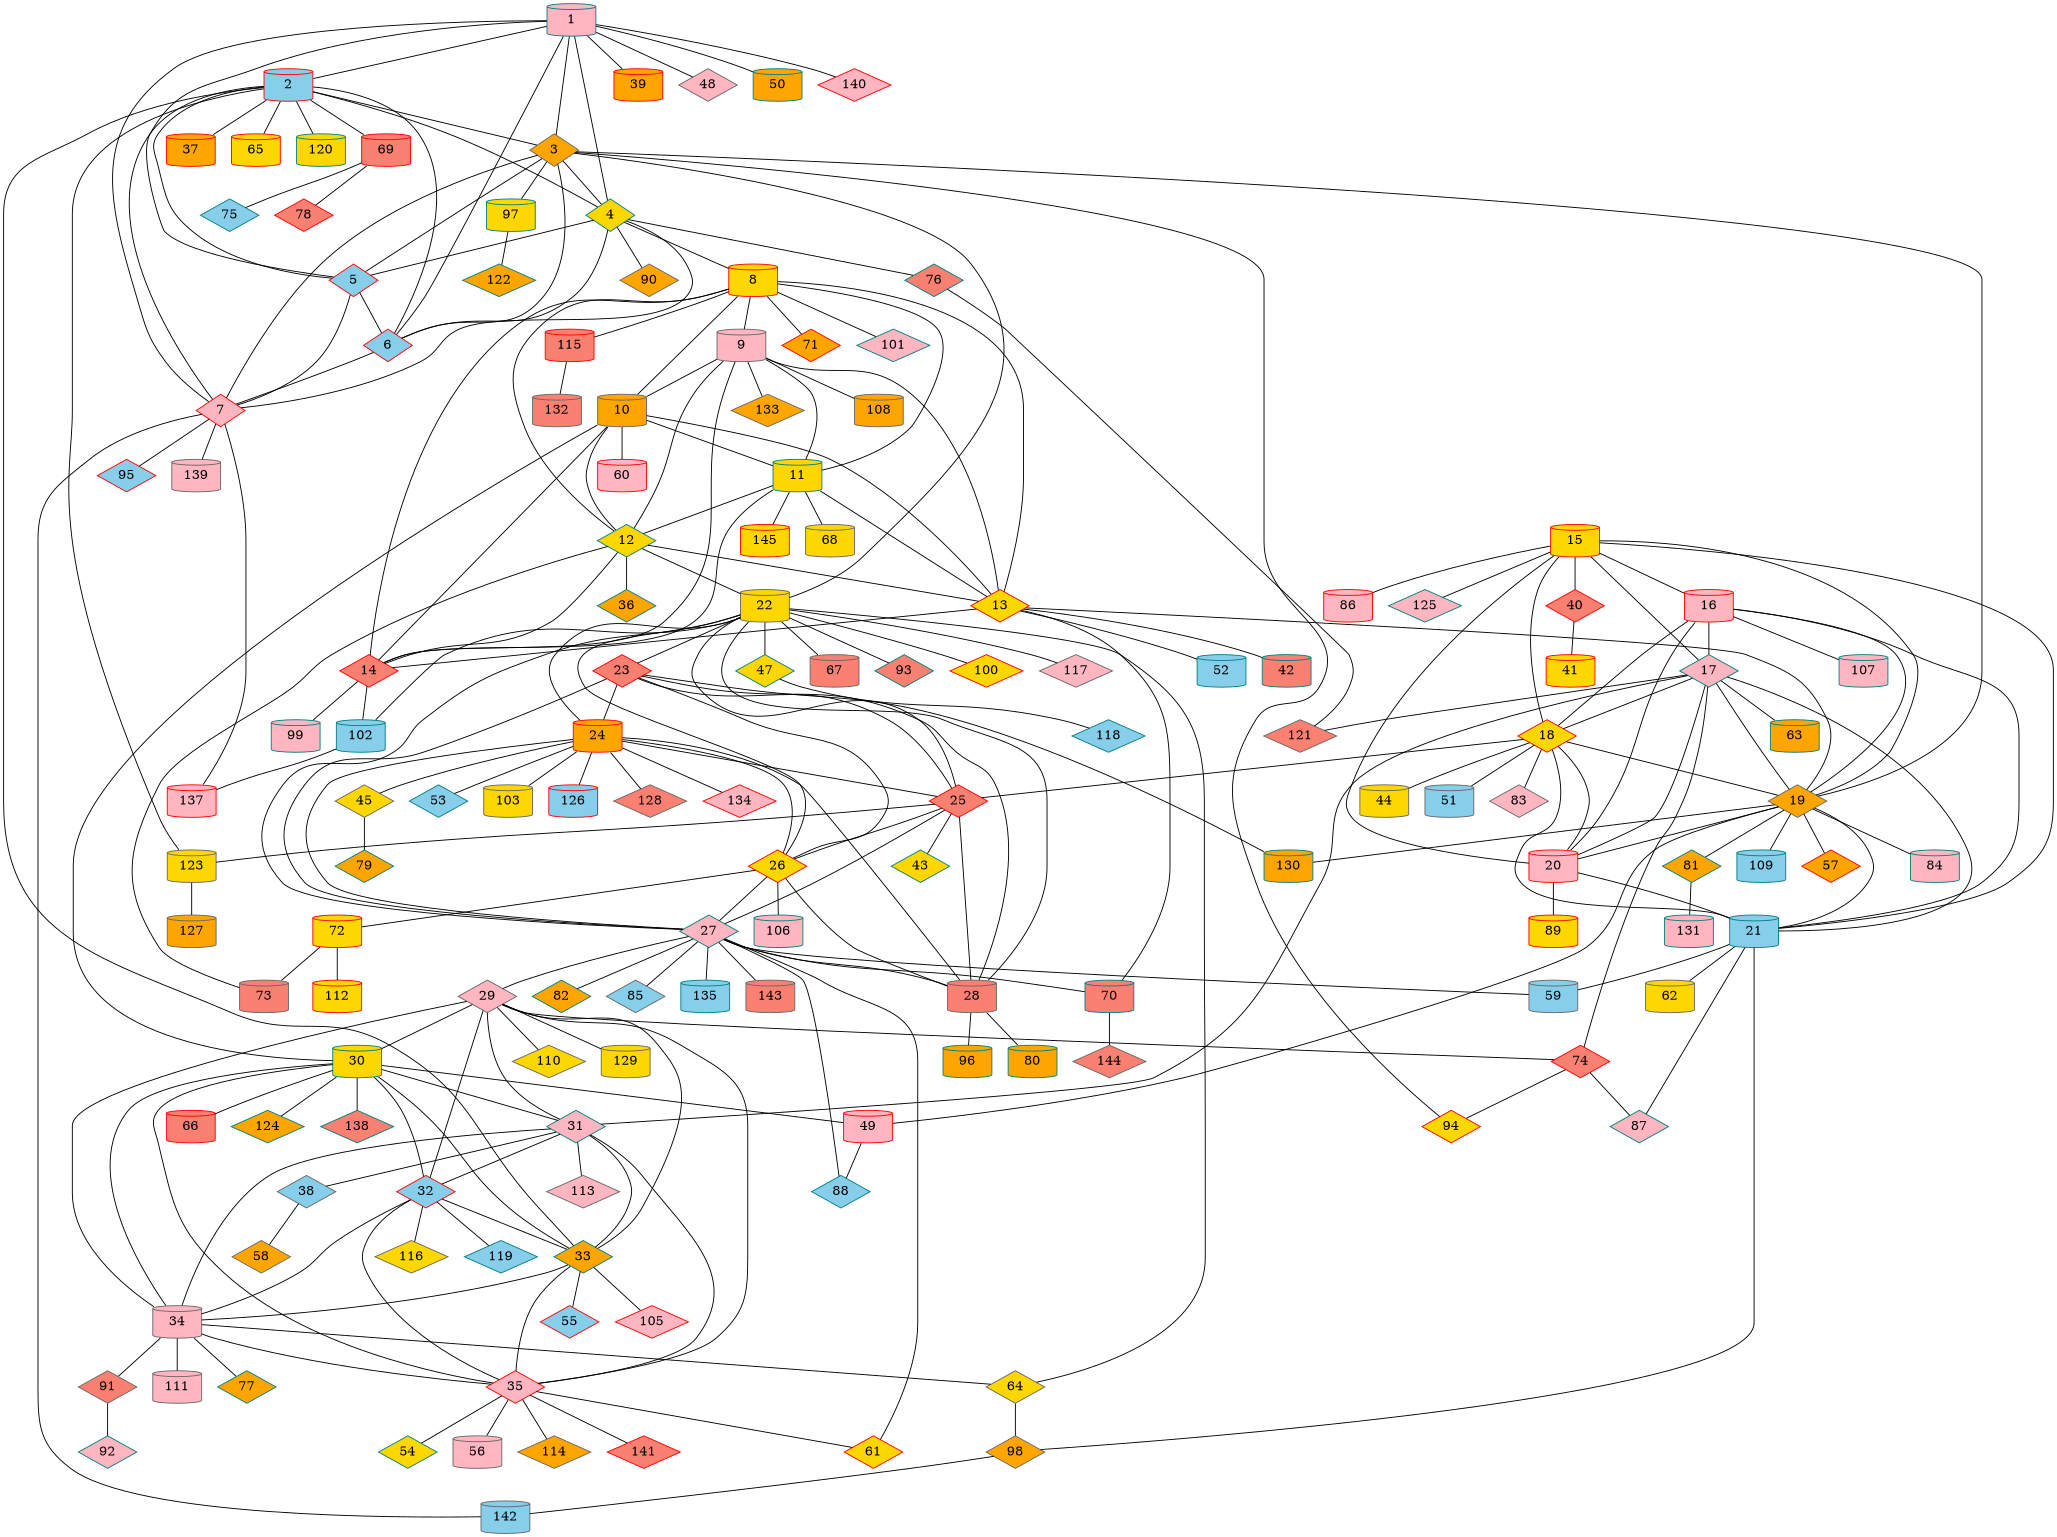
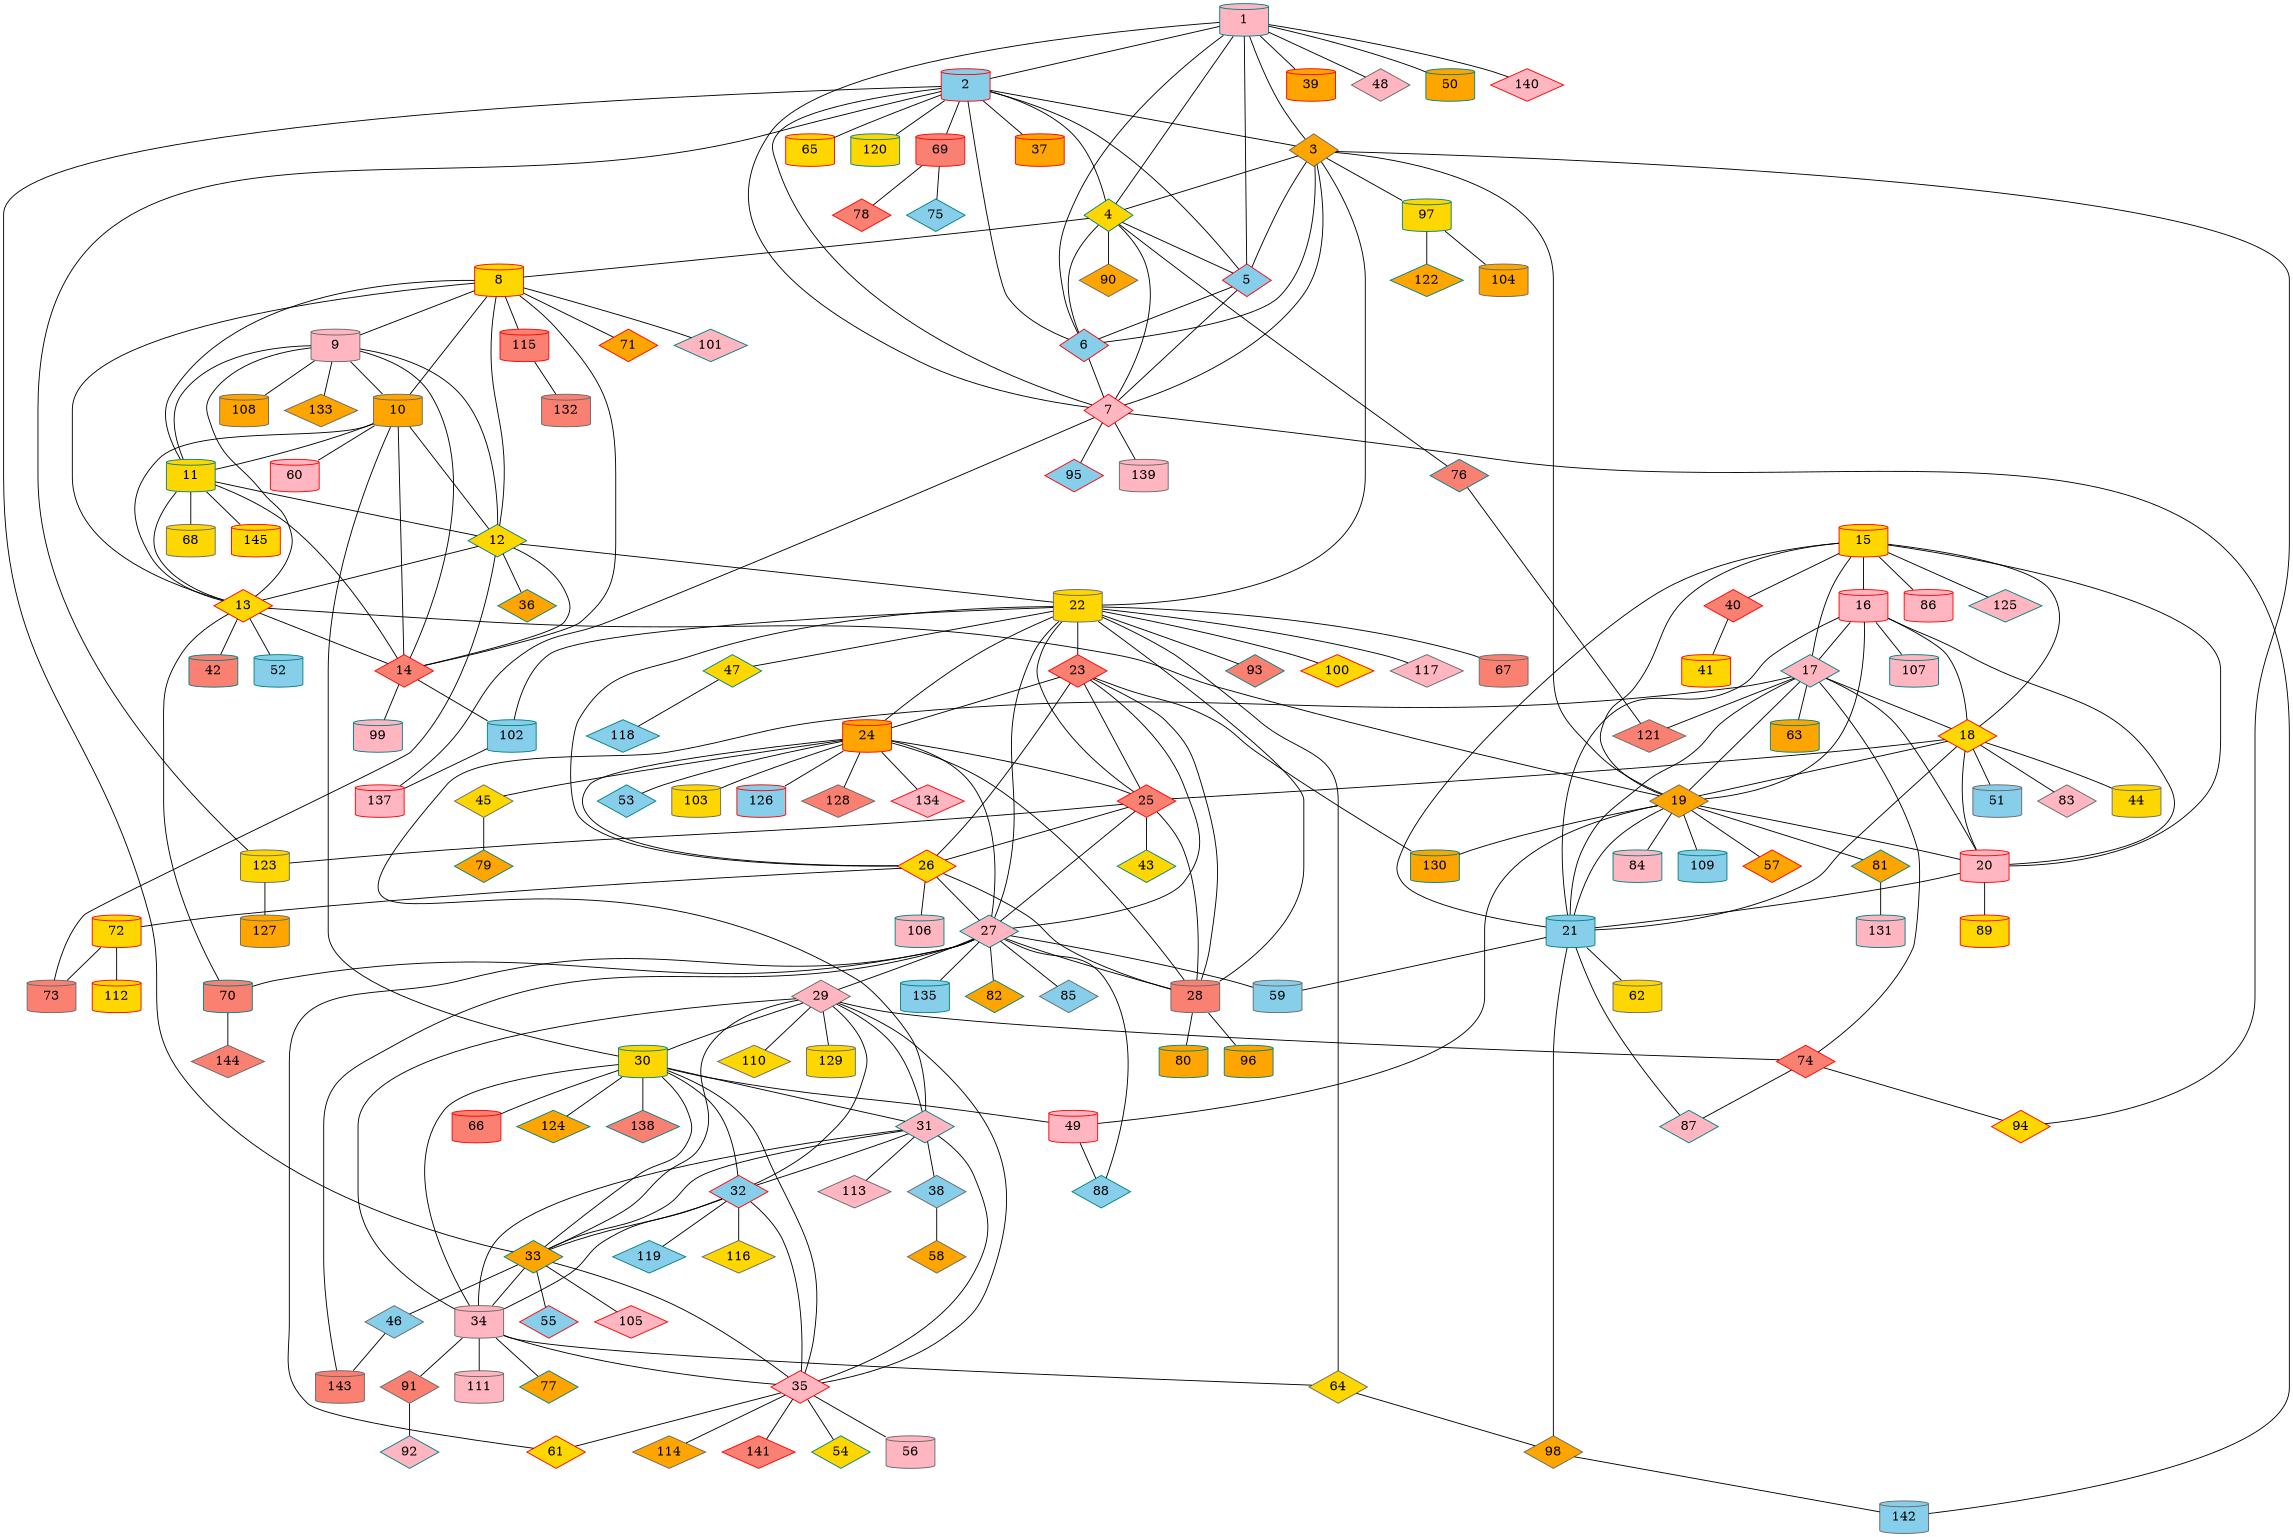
none -> (1504, 280)
none -> (394, 1322)
